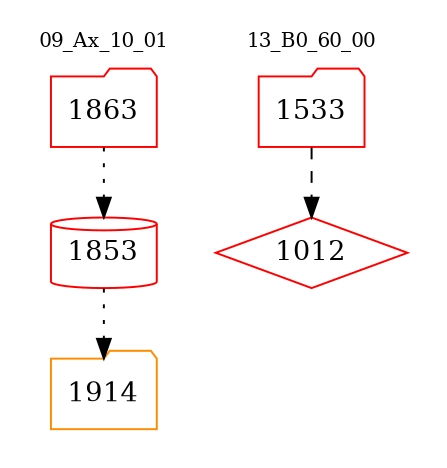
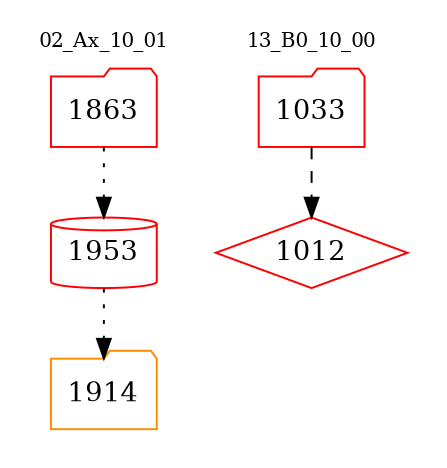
(104, 42) -> (104, 42)
(312, 42) -> (312, 42)
(312, 112) -> (312, 112)
(104, 253) -> (104, 253)
